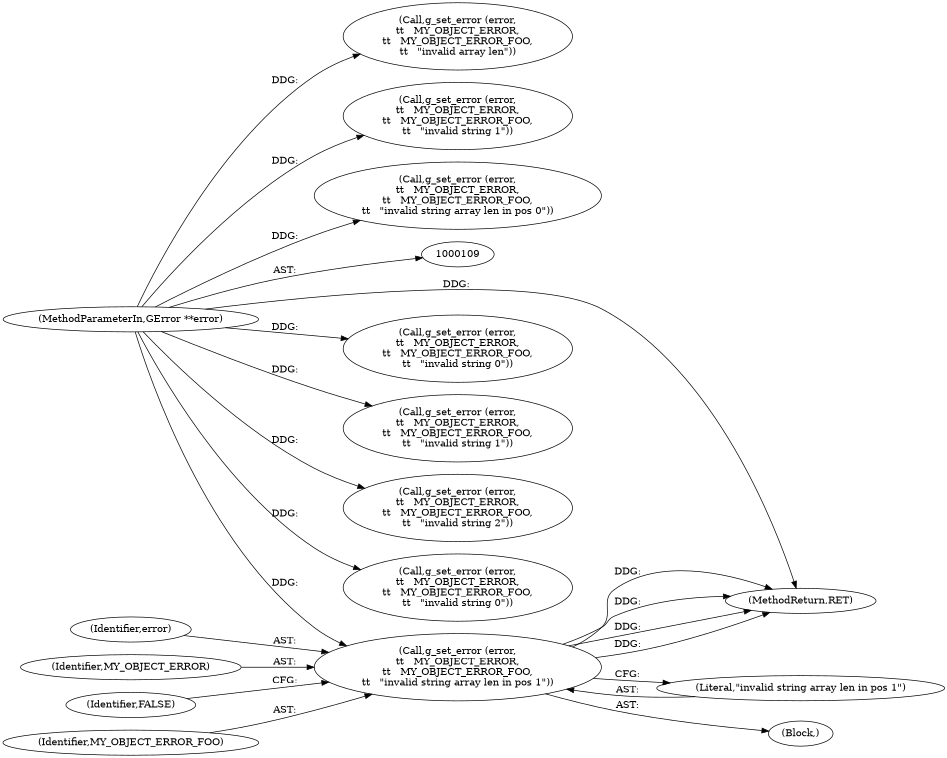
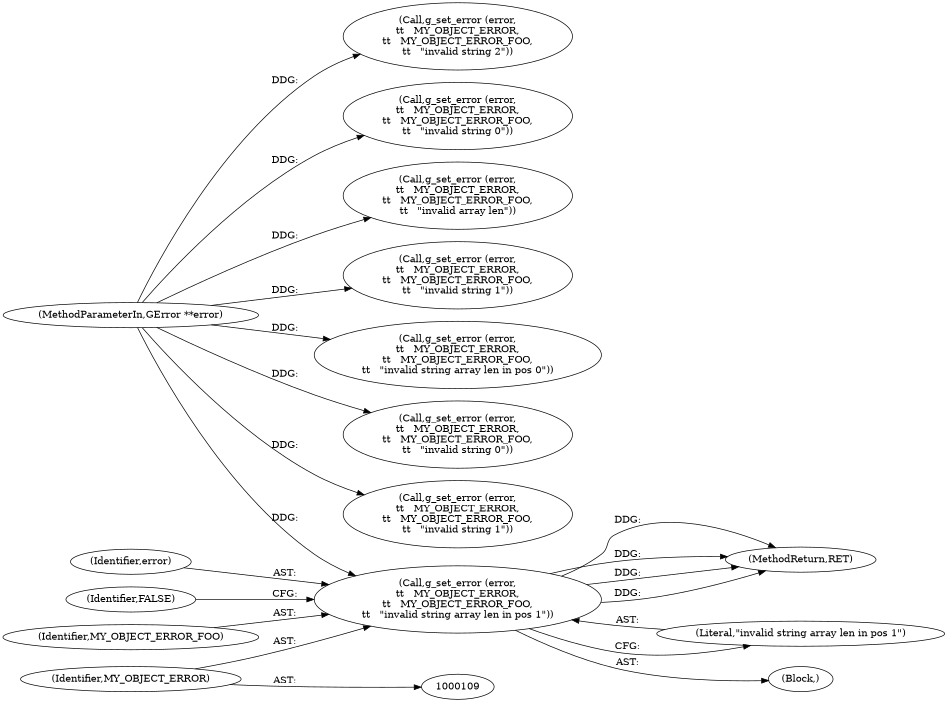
(291, 276) -> (322, 687)
(574, 299) -> none
